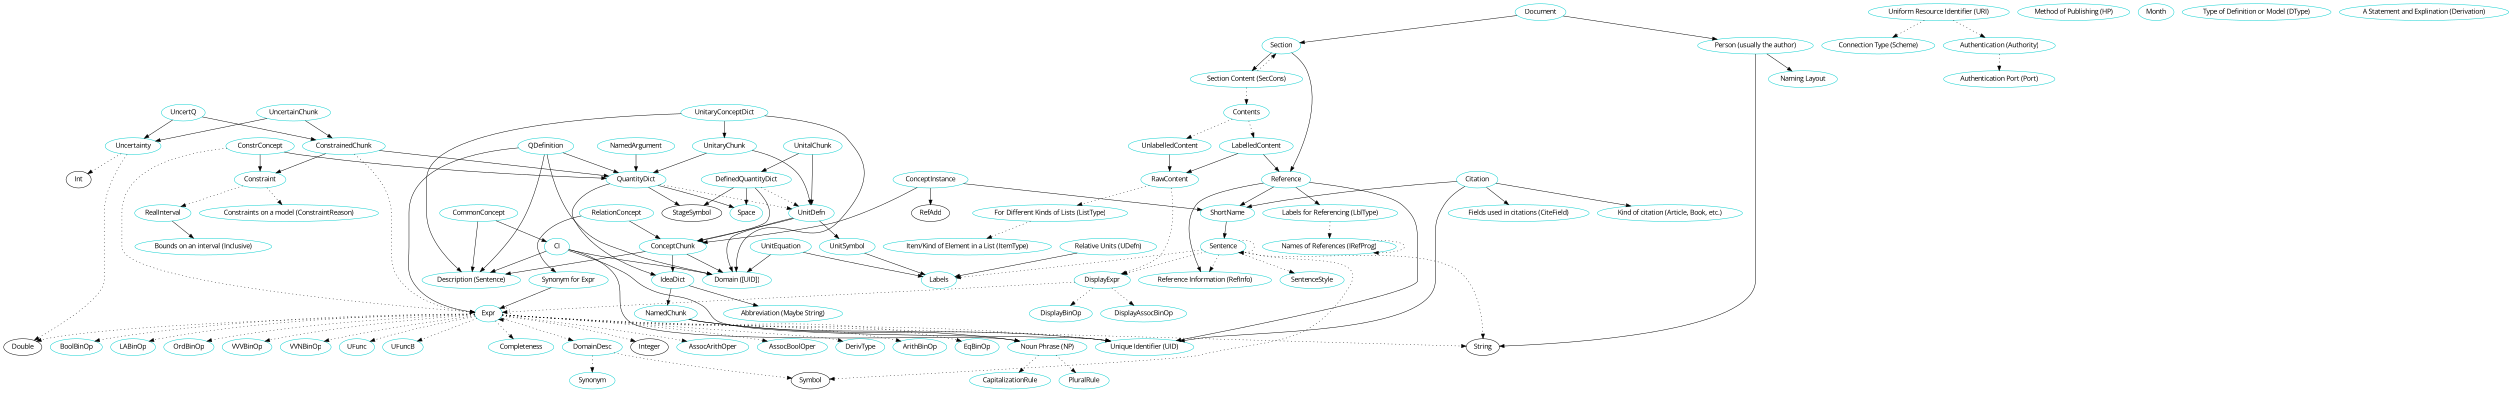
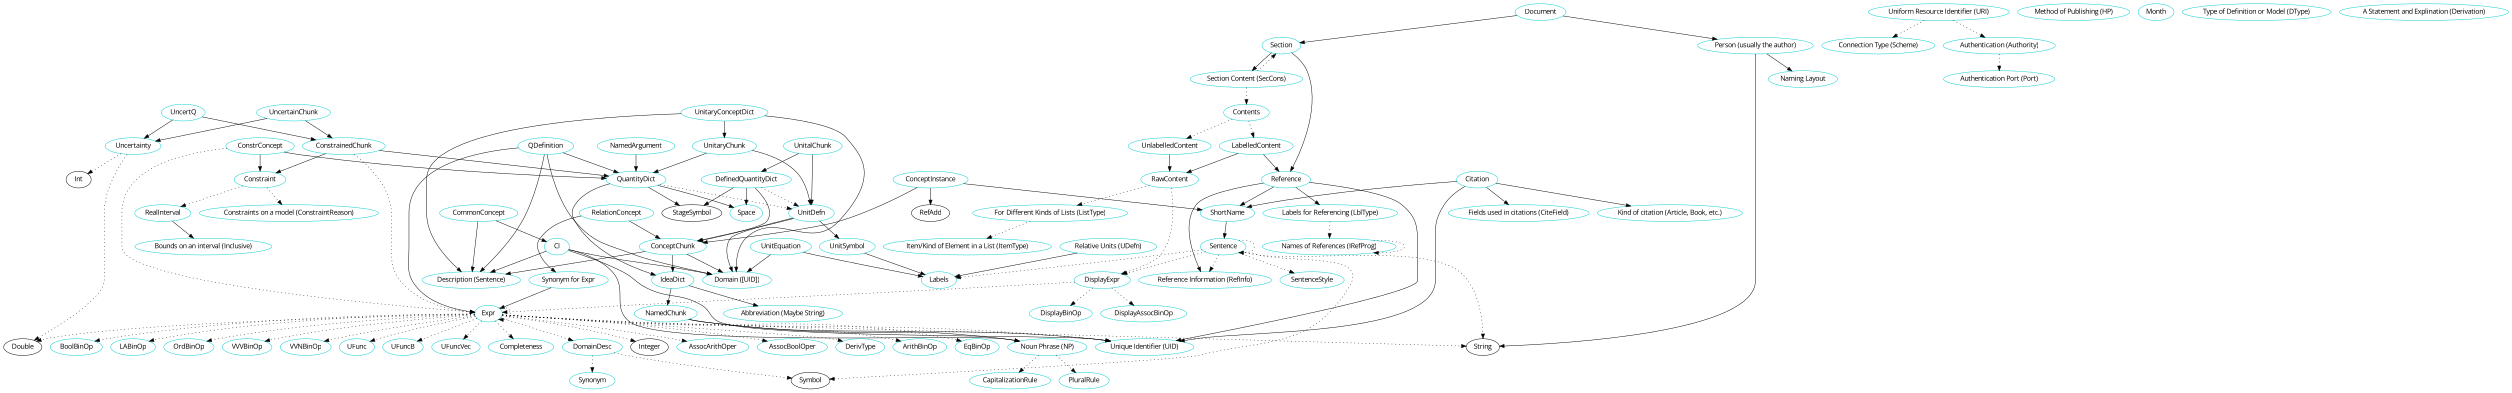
none -> (456, 347)
